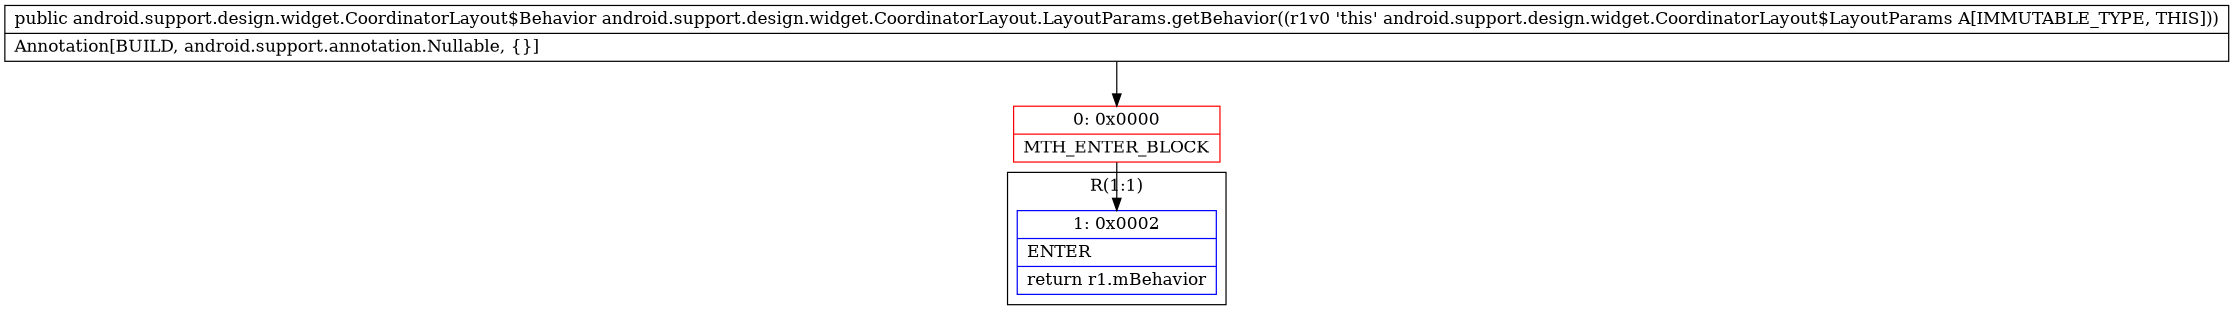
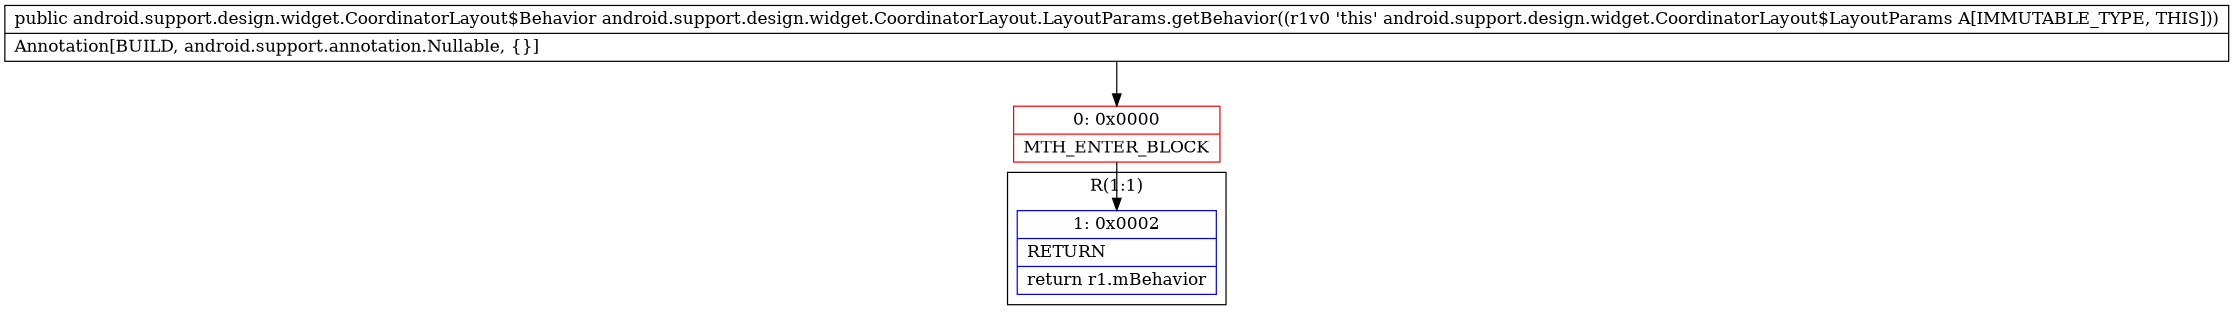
(1059, 252) -> (1066, 252)
